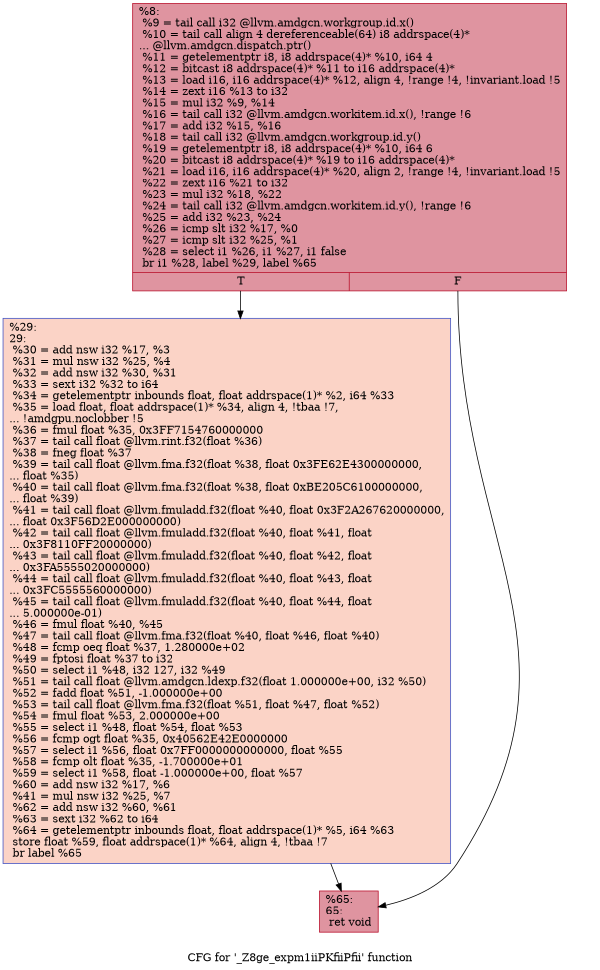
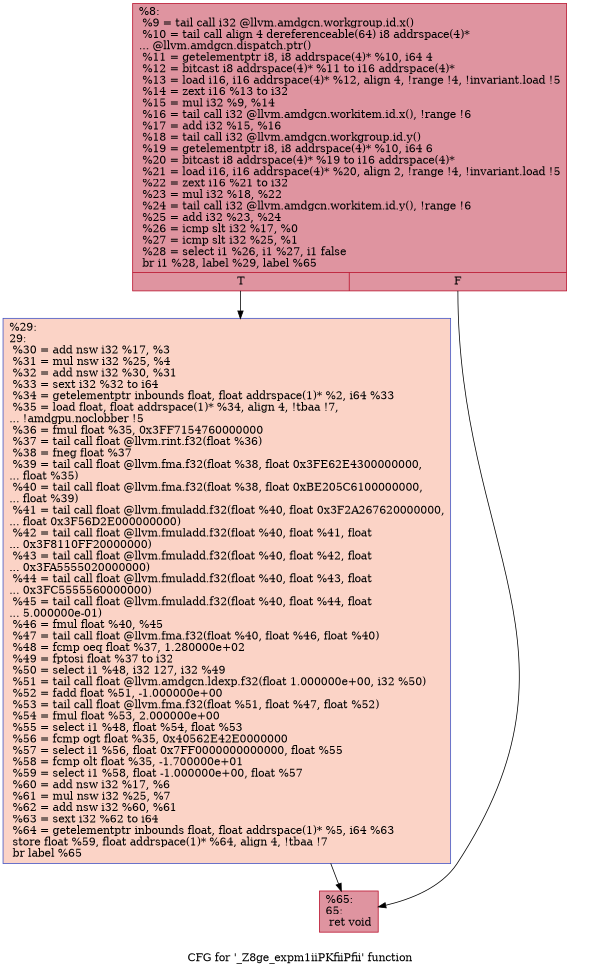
(90, 796) -> (90, 796)
